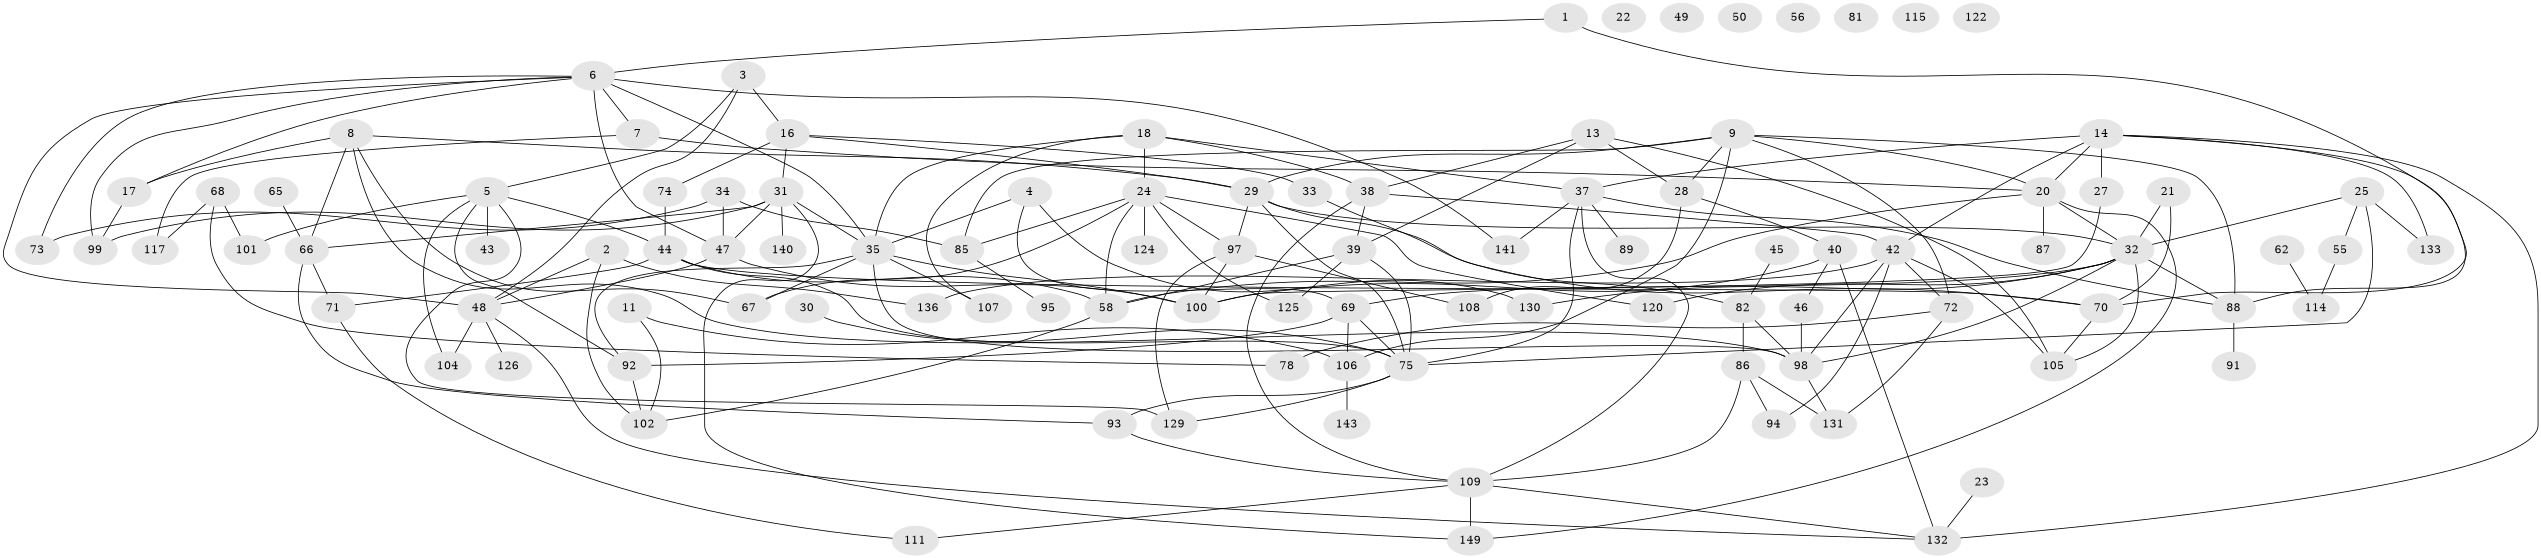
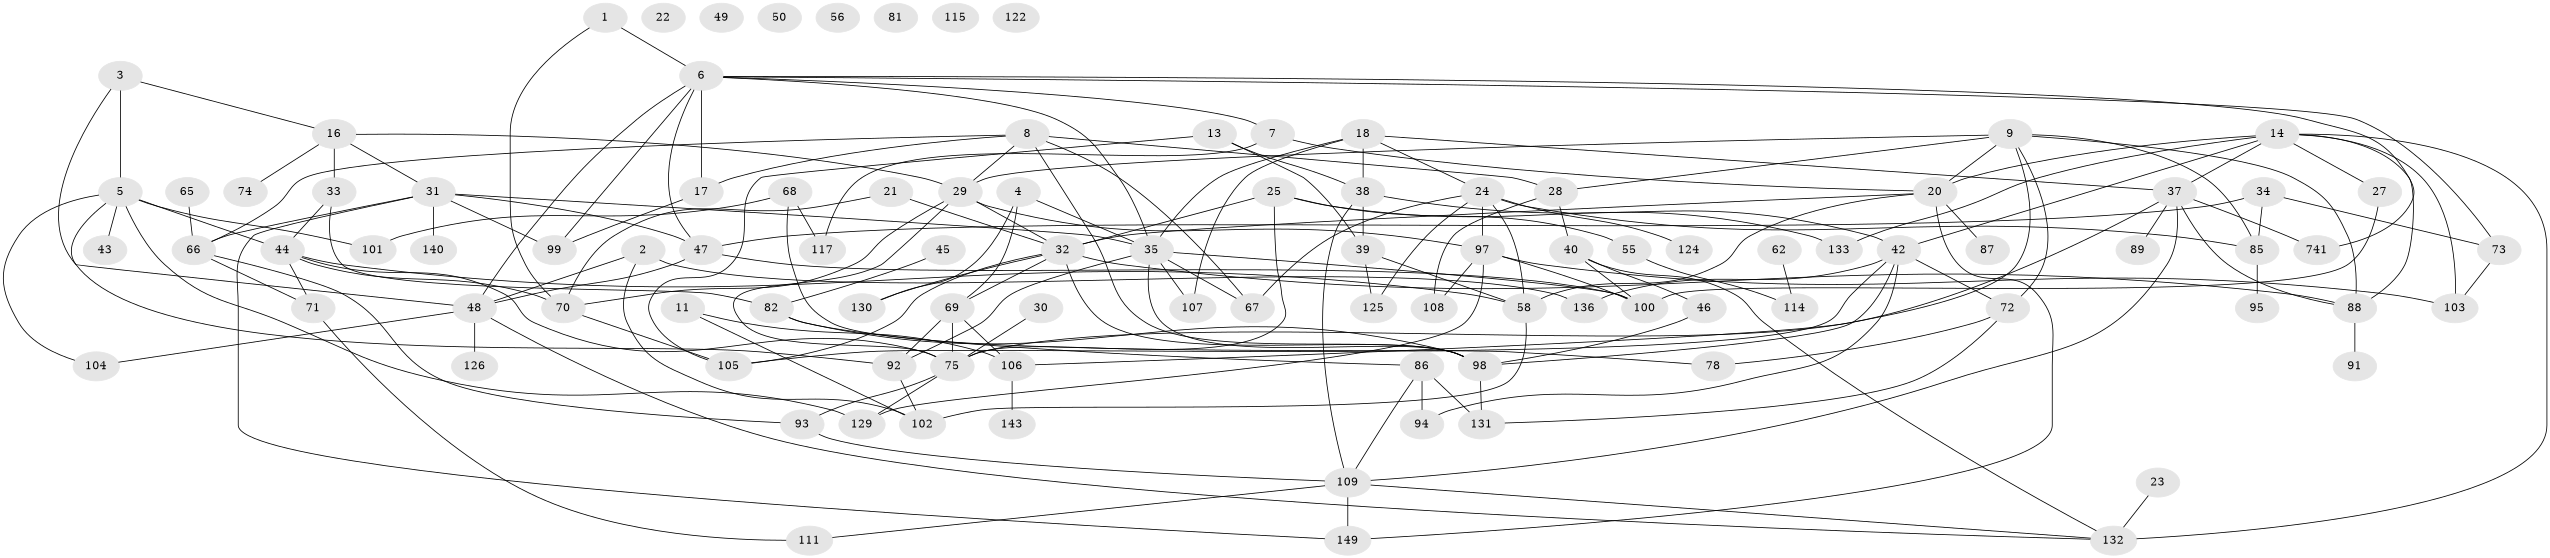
(1638, 163) -> (1318, 160)
(665, 228) -> (303, 227)
(1506, 250) -> (2317, 250)
(1408, 304) -> none
(1653, 308) -> none
none -> (2455, 308)
